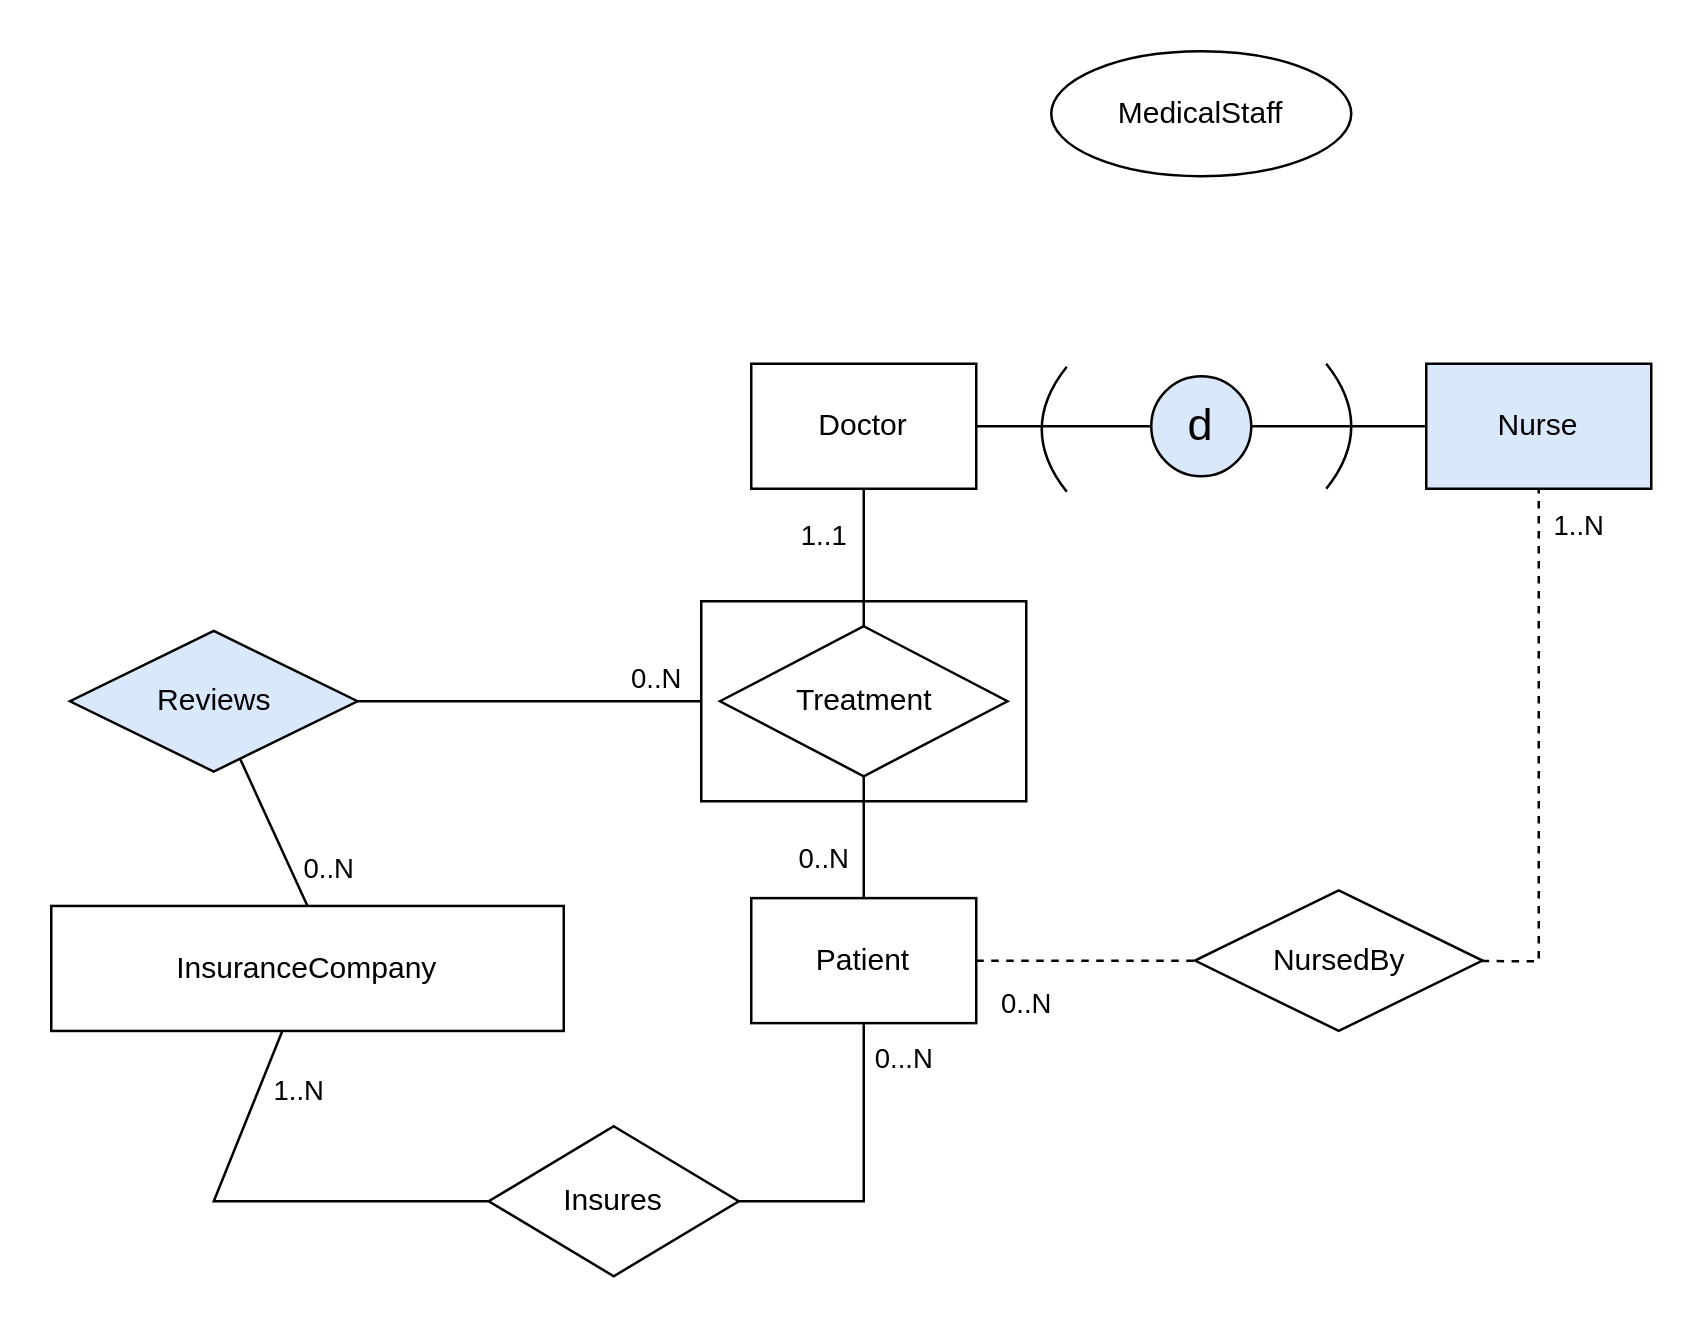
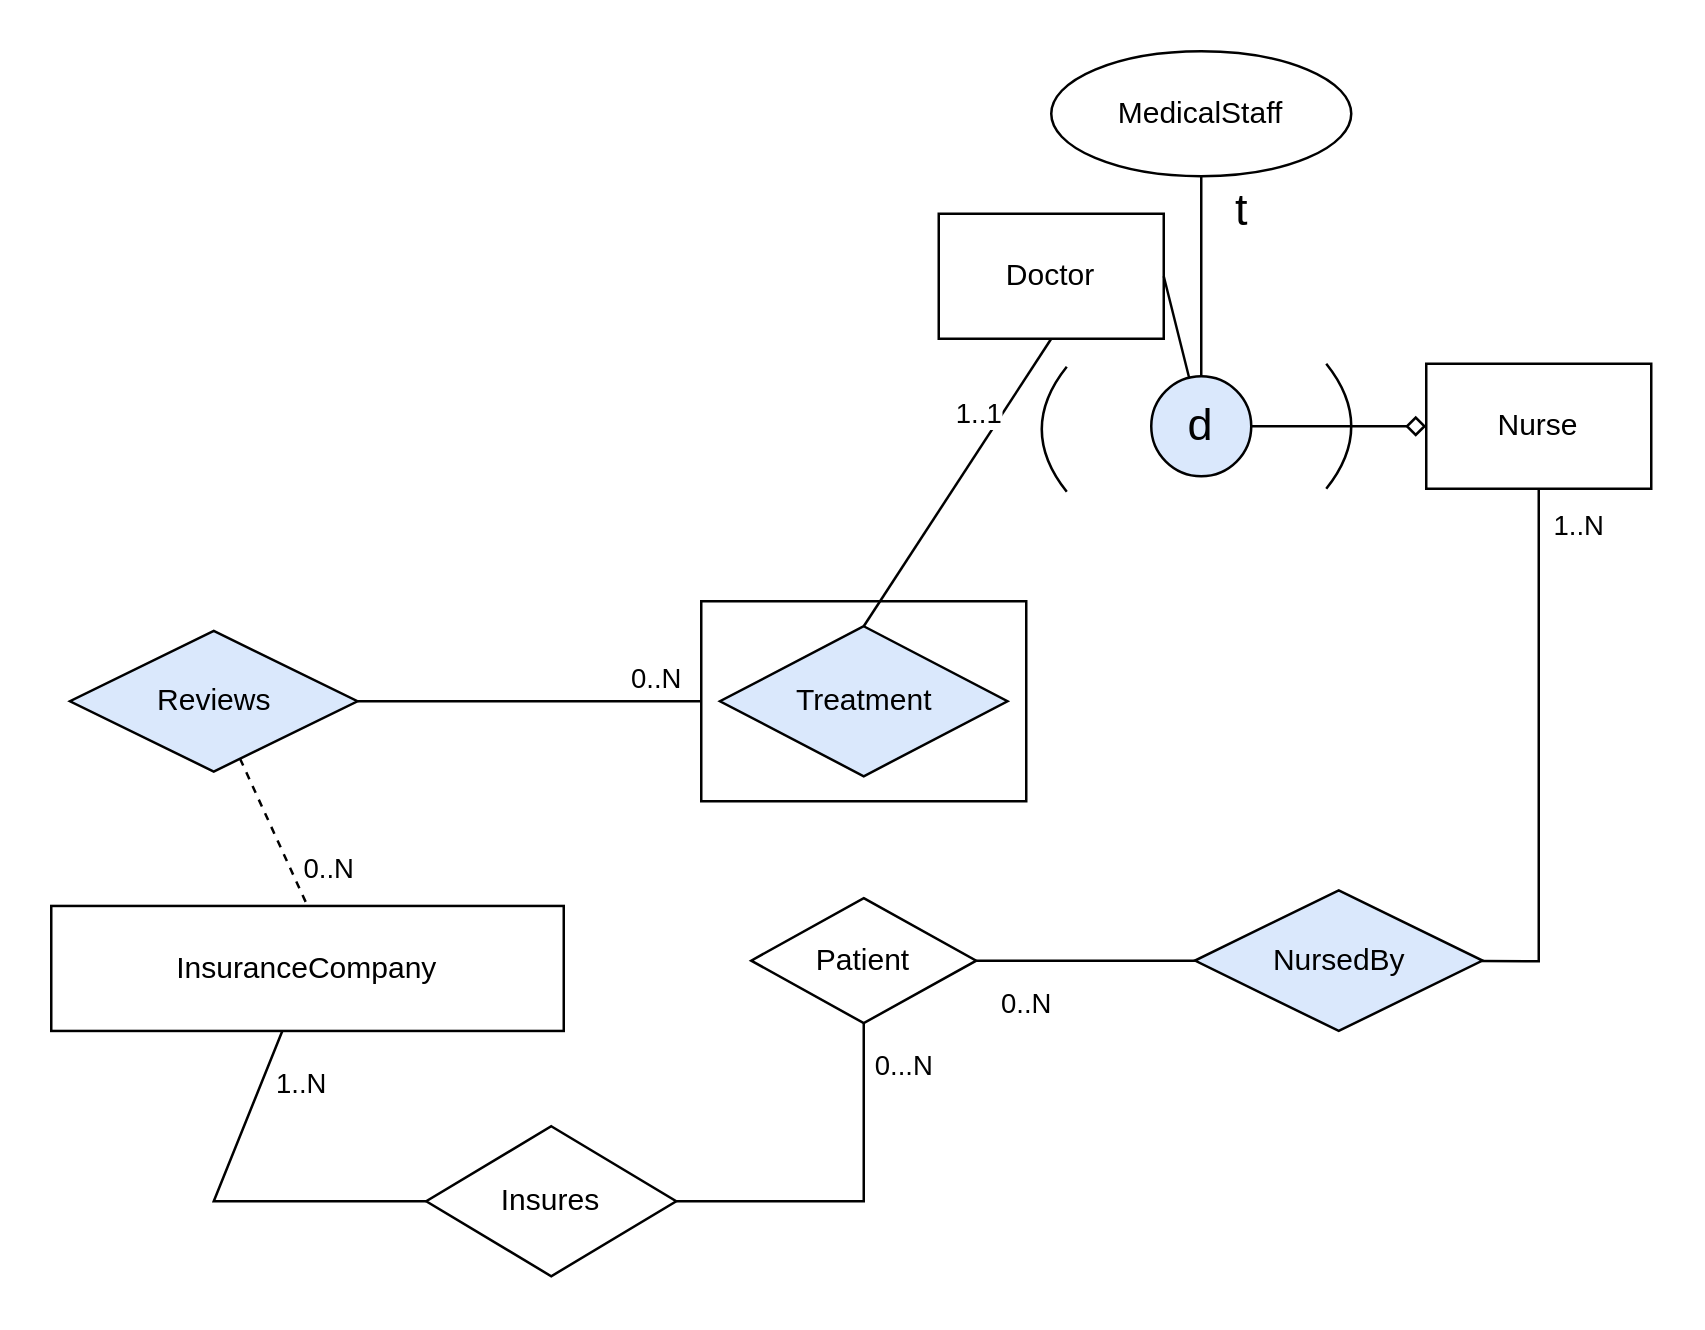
none -> (1201, 276)
(864, 426) -> (1051, 276)
(1415, 426) -> (1406, 426)
(1539, 426) -> (1539, 426)
(864, 701) -> (864, 701)
(1539, 753) -> (1539, 753)
(275, 835) -> (275, 835)
(864, 838) -> none
(864, 961) -> (864, 961)
(1082, 961) -> (1082, 961)
(1339, 961) -> (1339, 961)
(614, 1201) -> (551, 1201)
